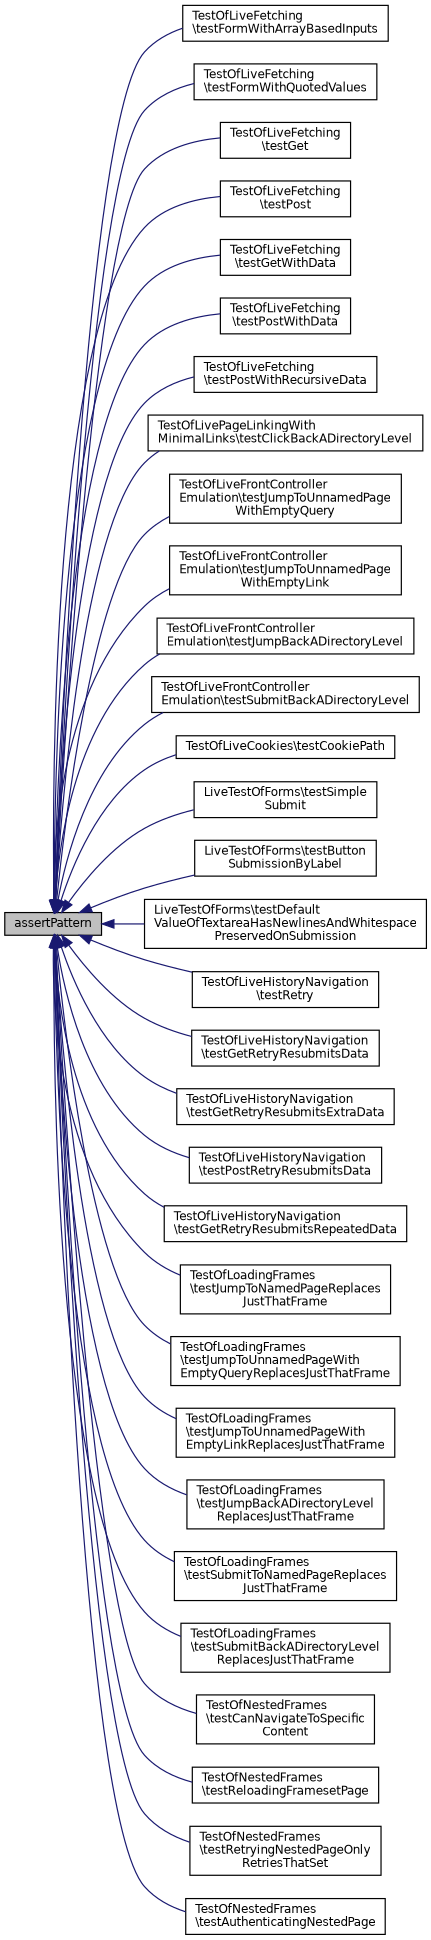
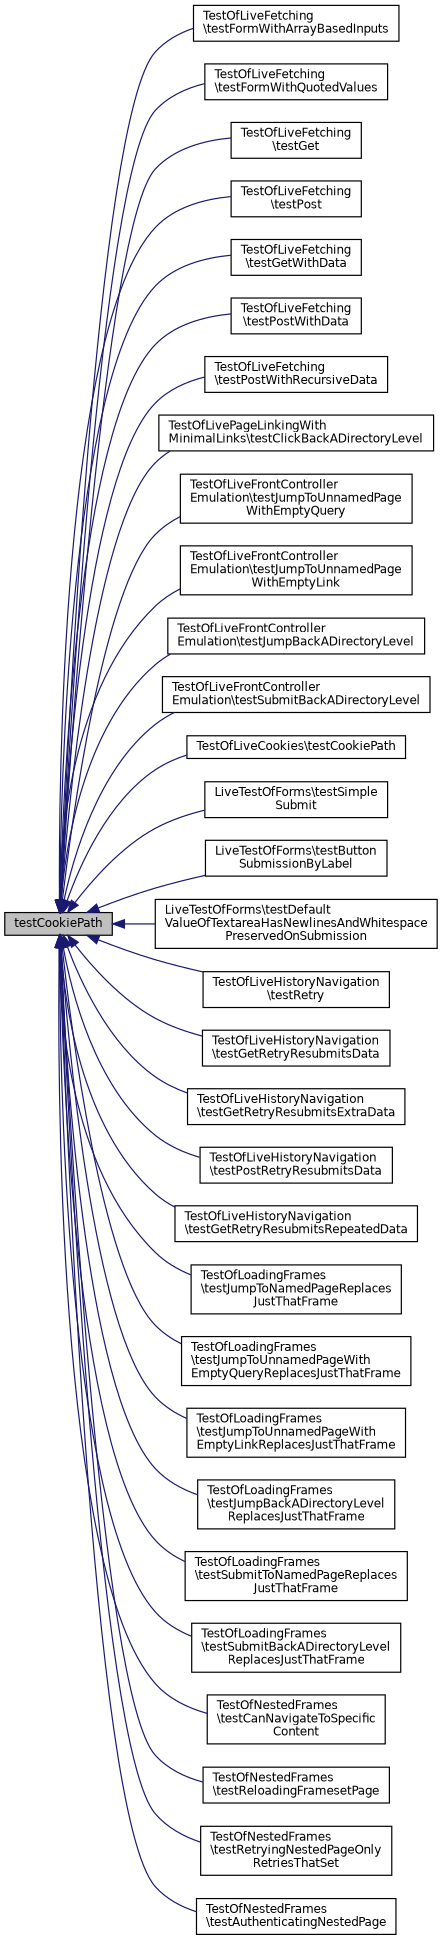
(53, 924) -> (59, 924)
